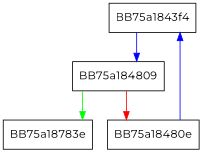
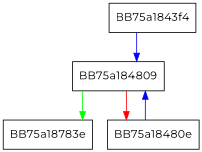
(180, 80) -> (145, 110)
